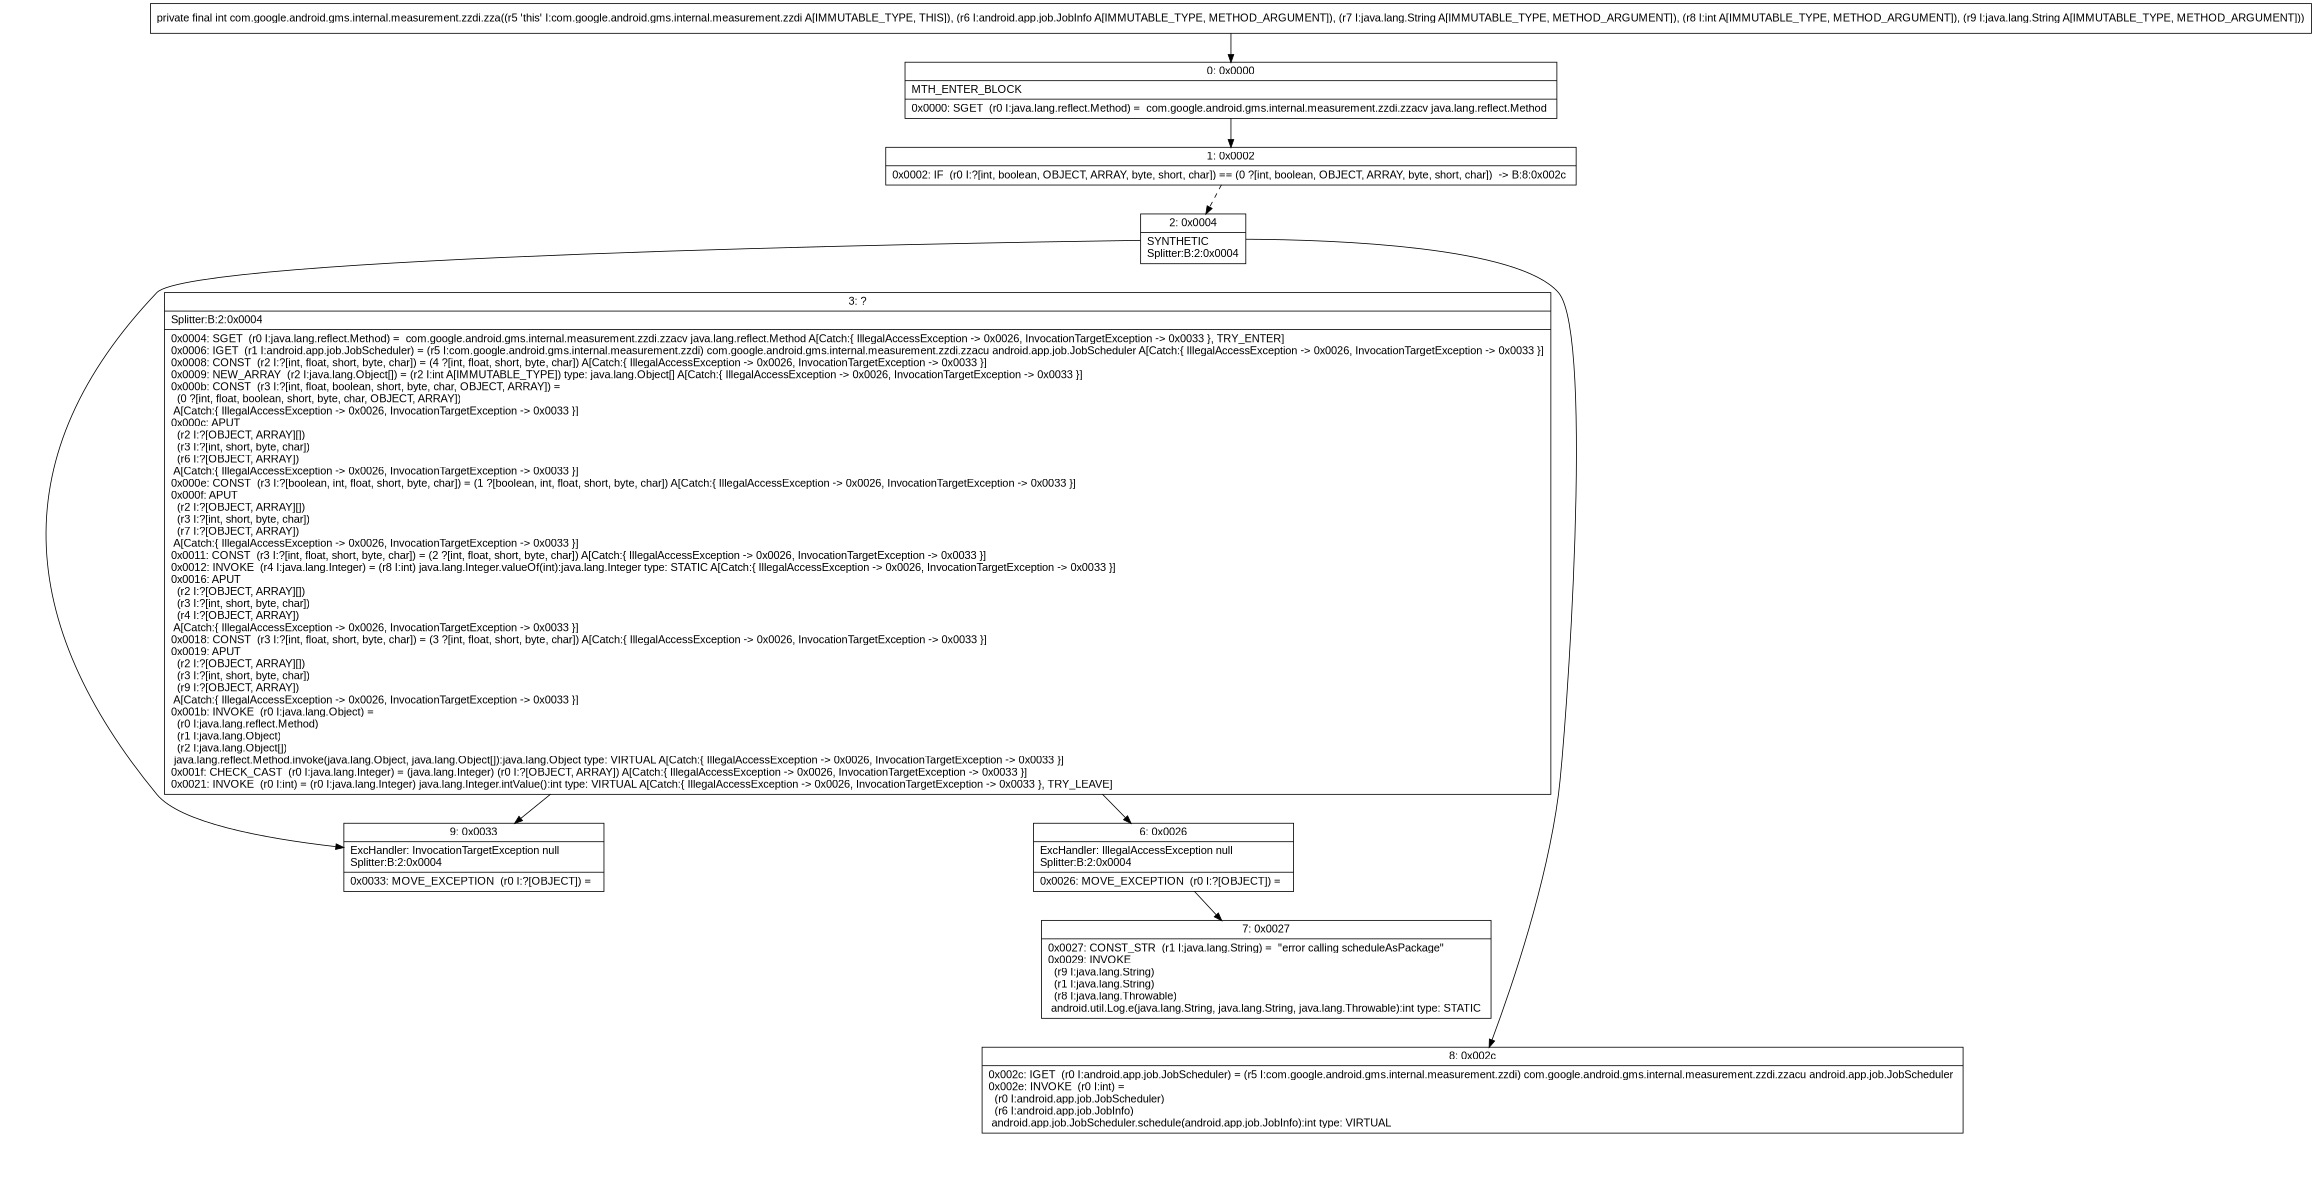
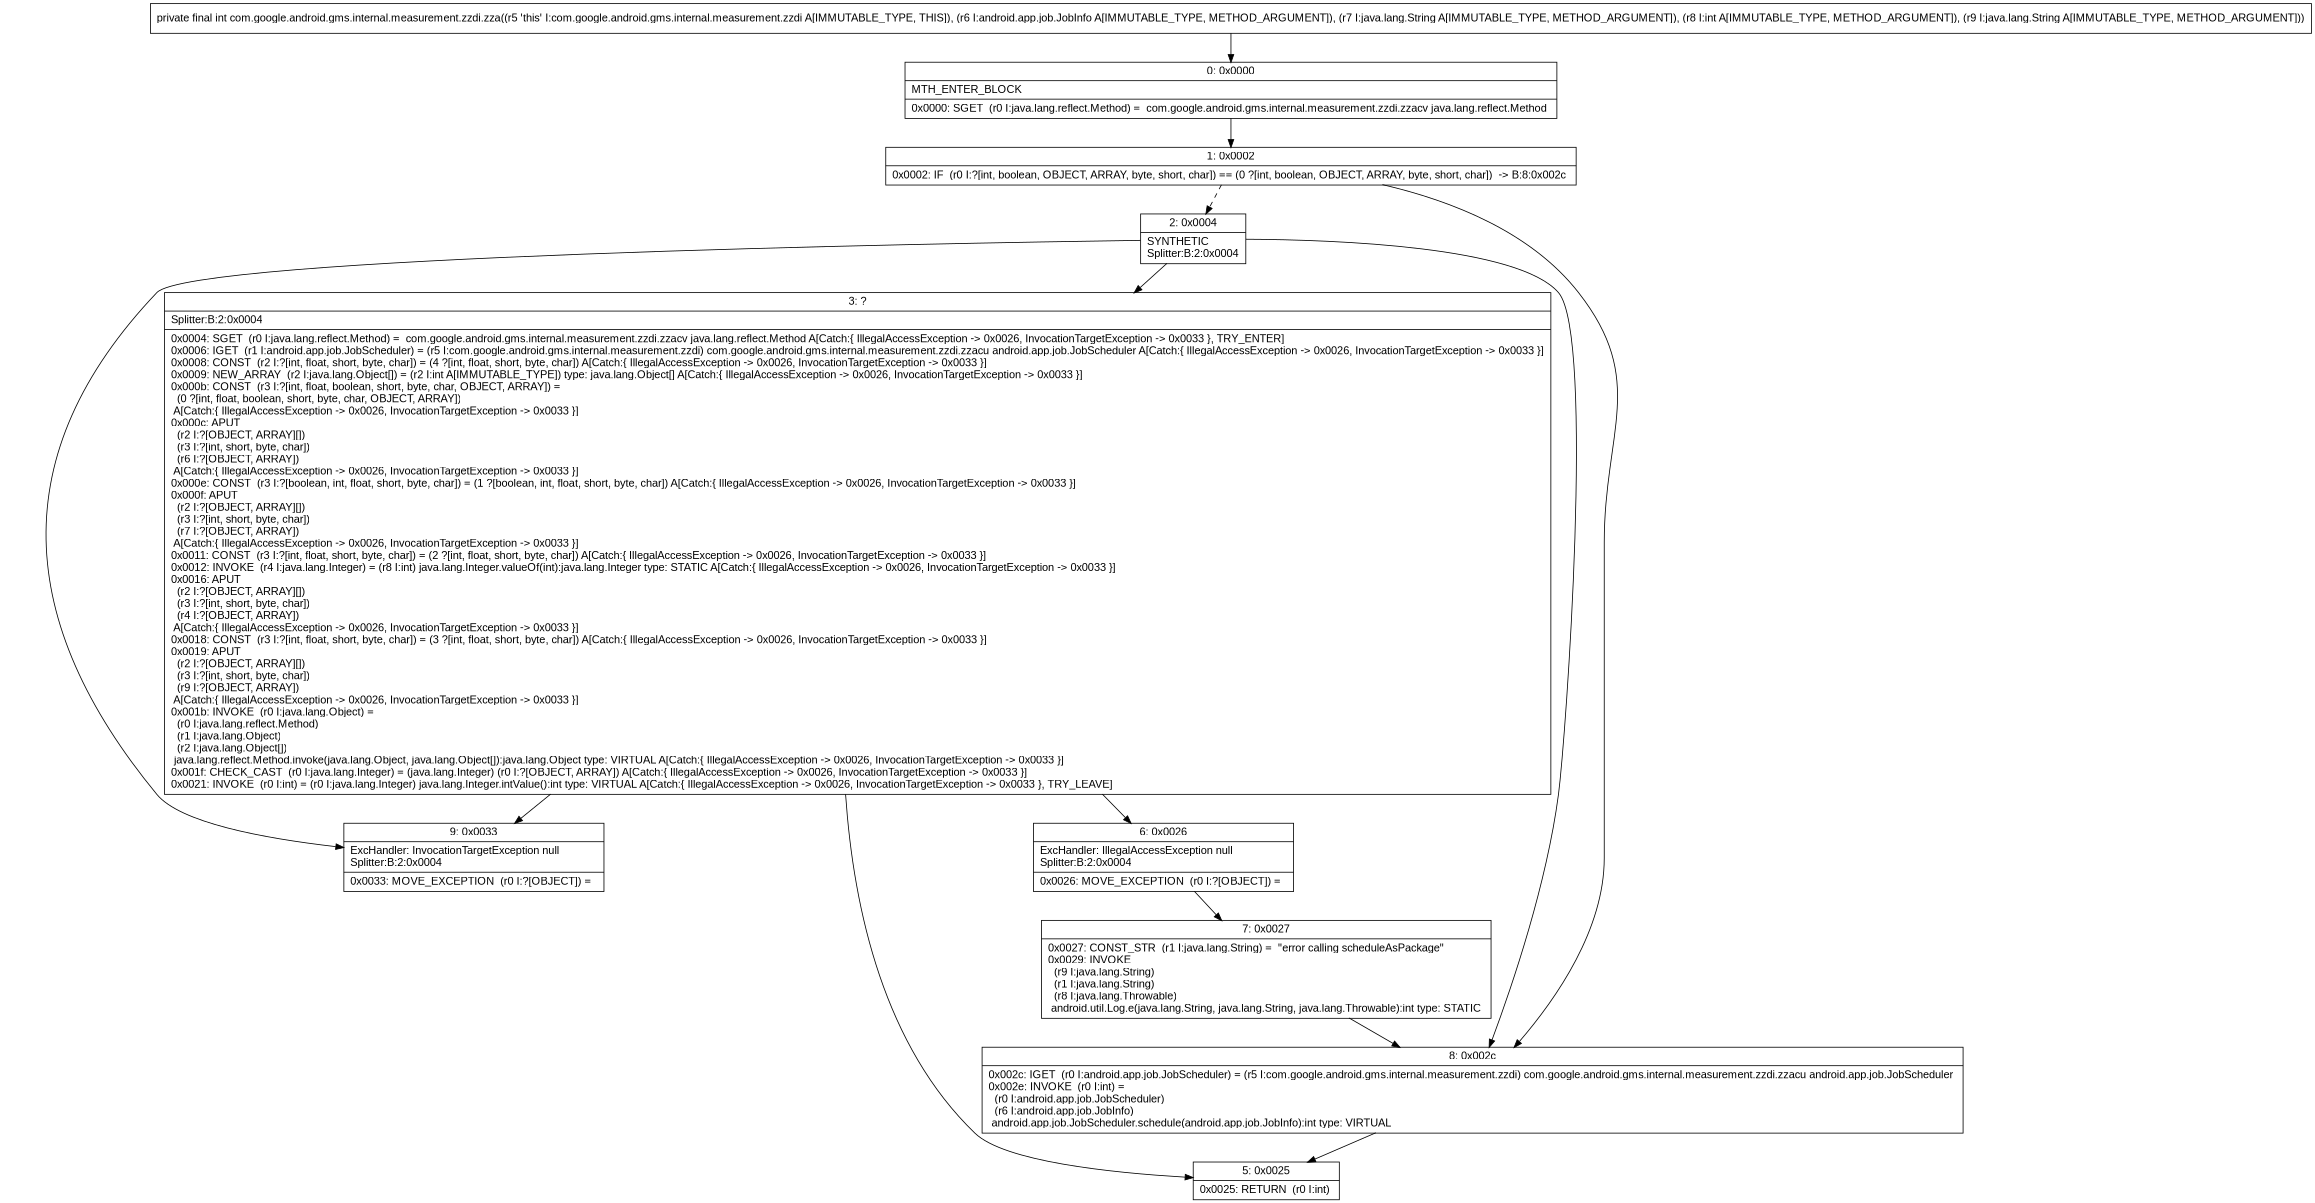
none -> (1154, 275)
none -> (1604, 559)
none -> (1371, 1031)
none -> (1266, 1181)
